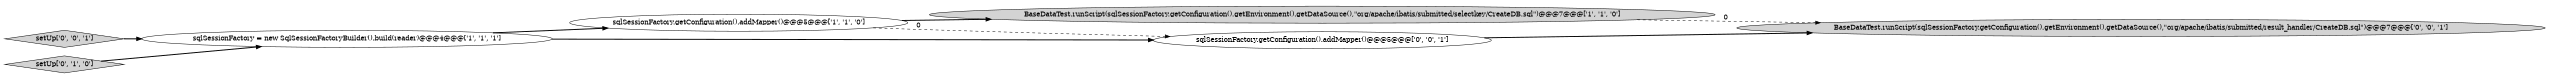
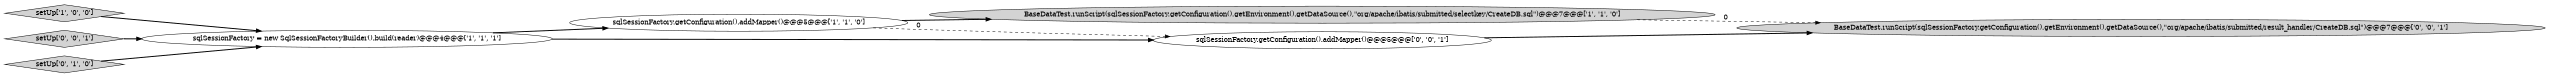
none -> (64, 13)
